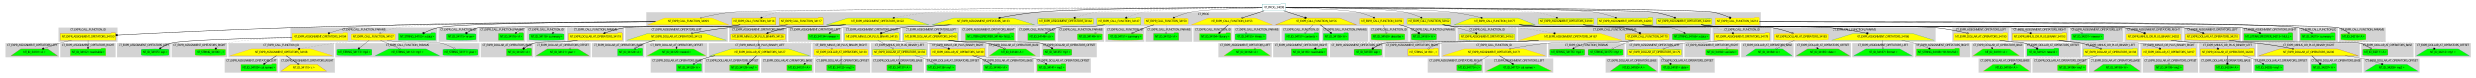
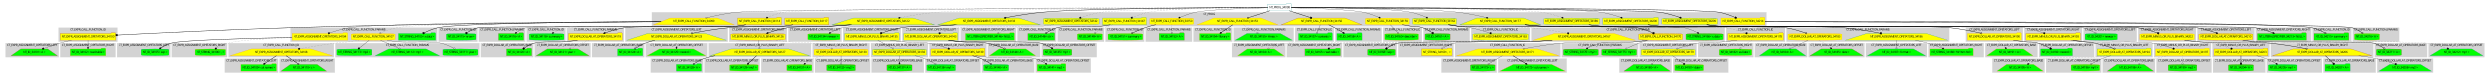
(1251, 37) -> (1264, 37)
(304, 68) -> (304, 68)
